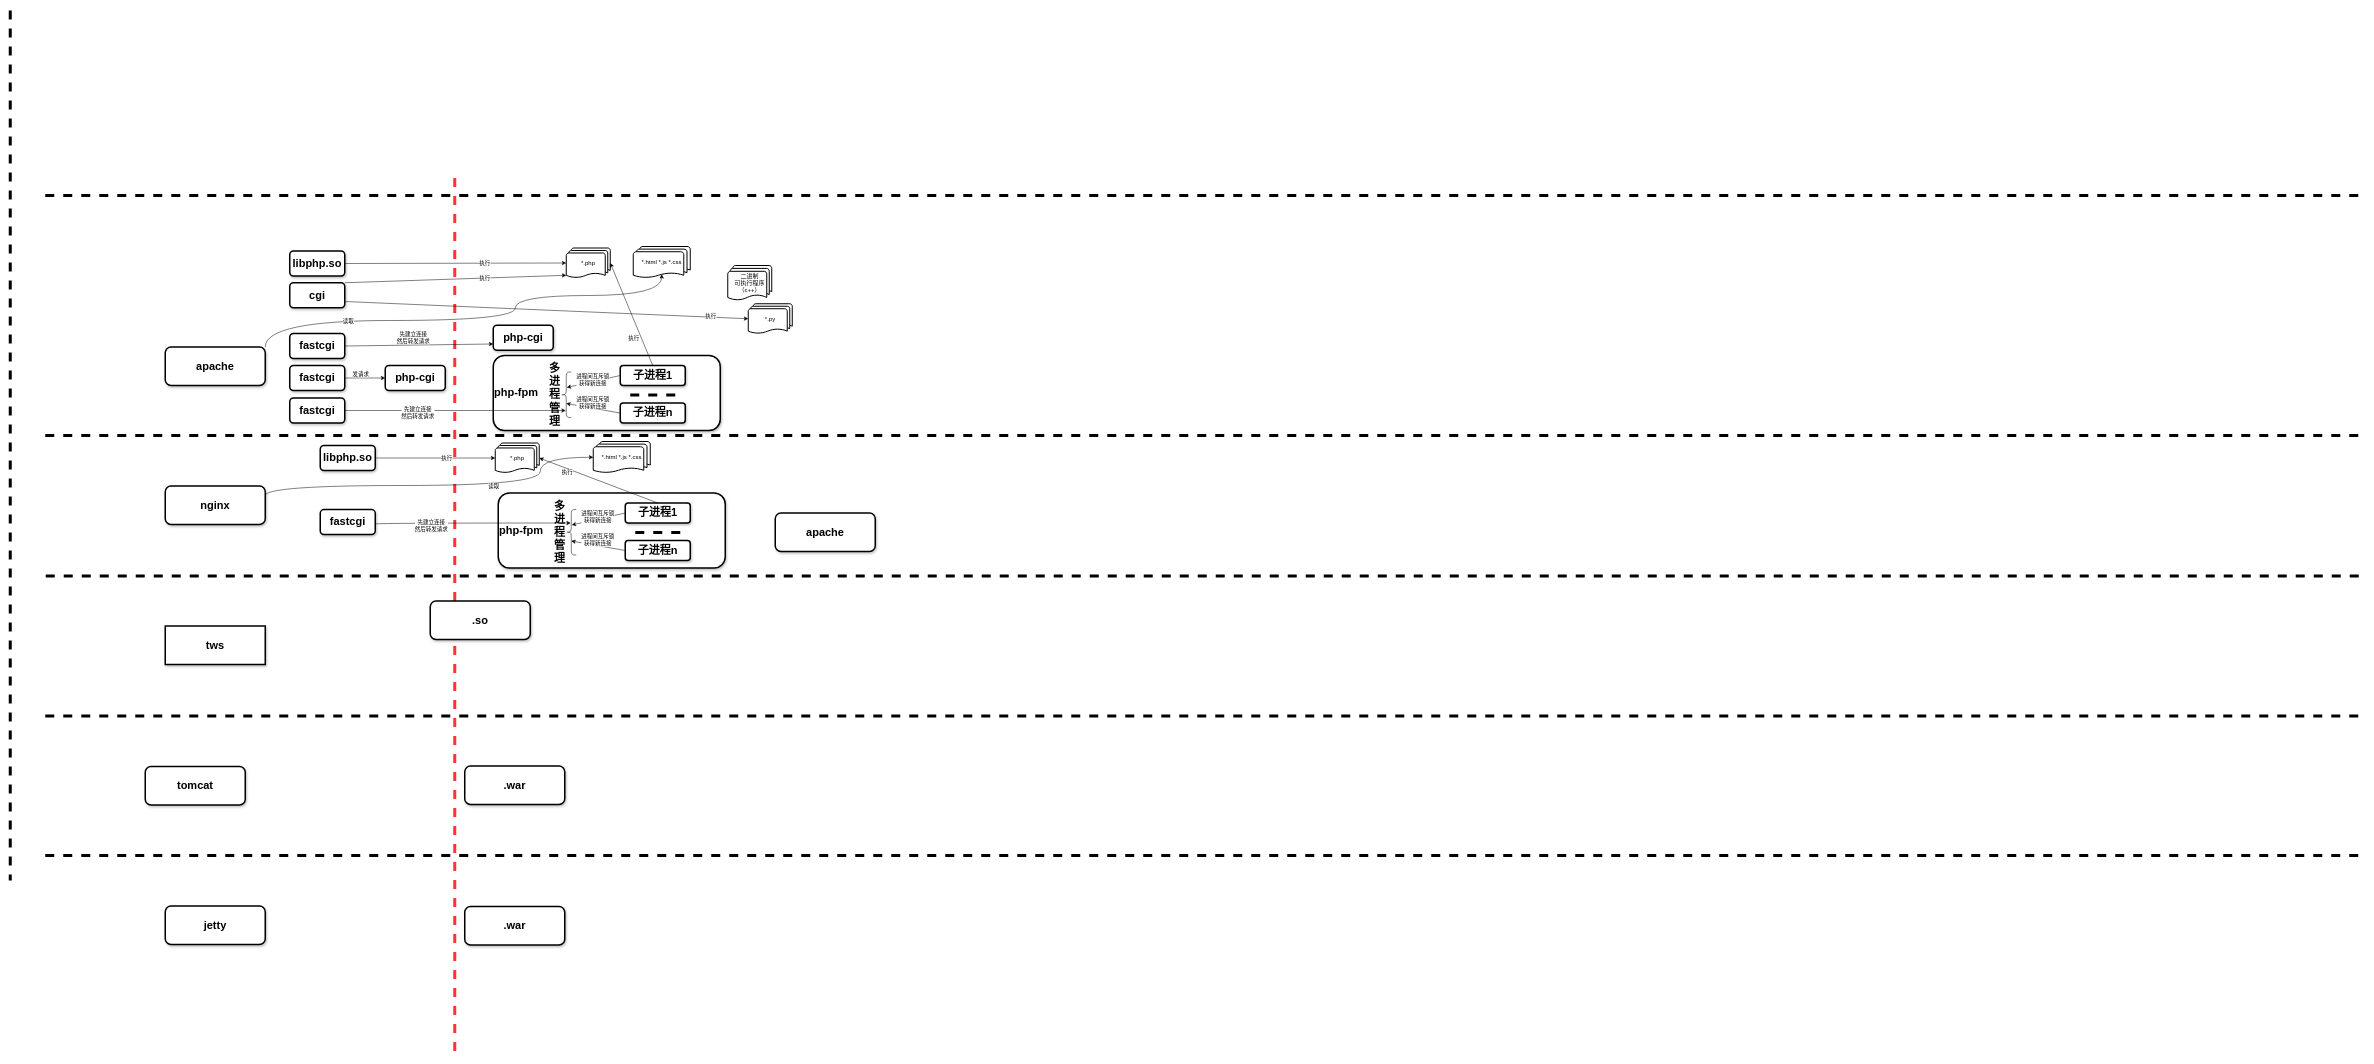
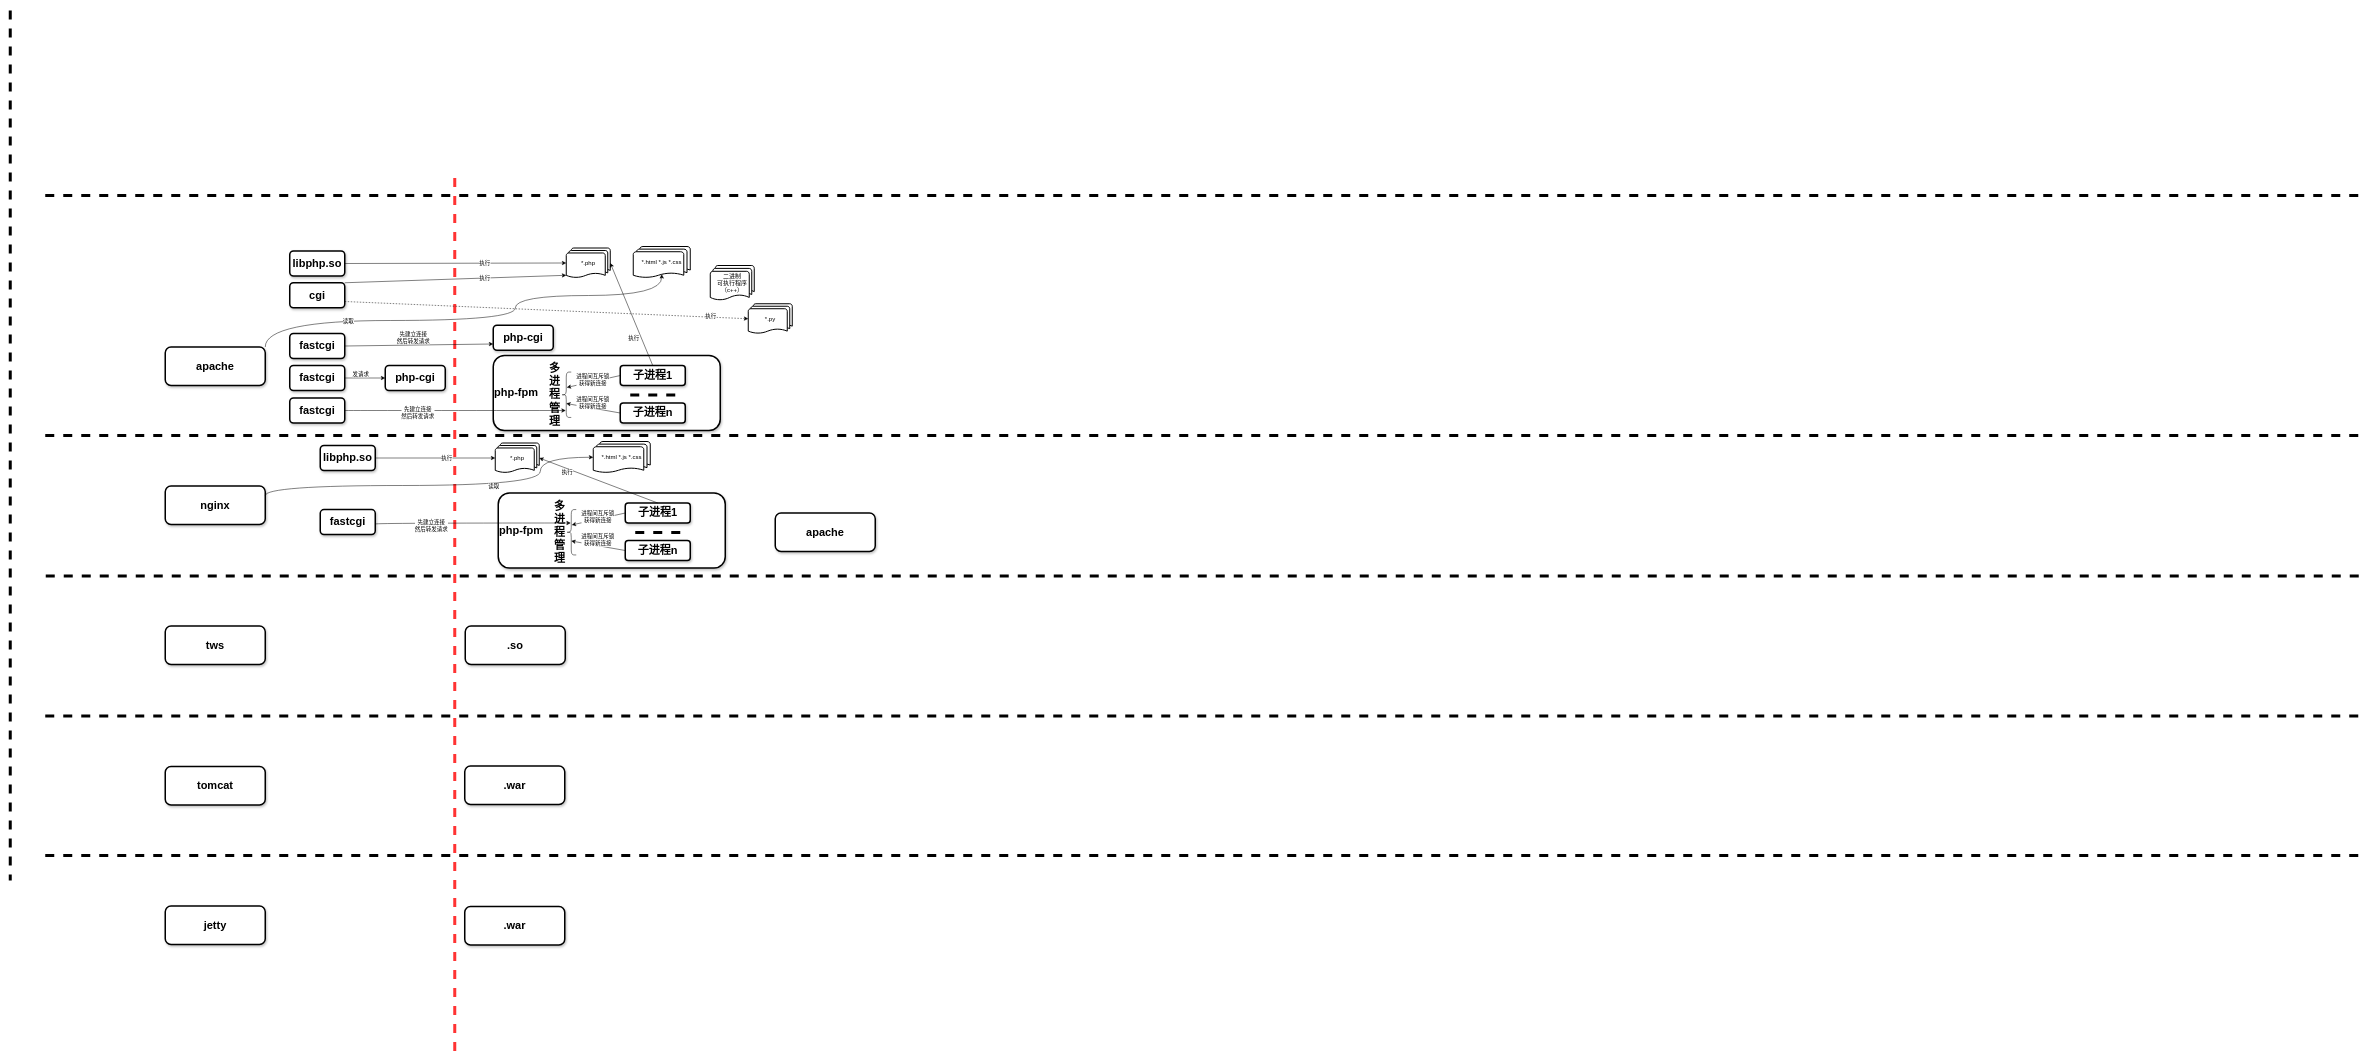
(750, 283) -> (732, 283)
(525, 309) -> (525, 309)
(480, 620) -> (515, 645)
(215, 645) -> (215, 645)
(195, 786) -> (215, 786)
